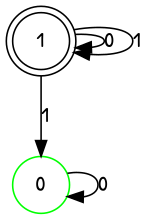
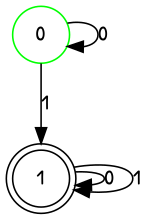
(41, 108) -> (41, 95)
